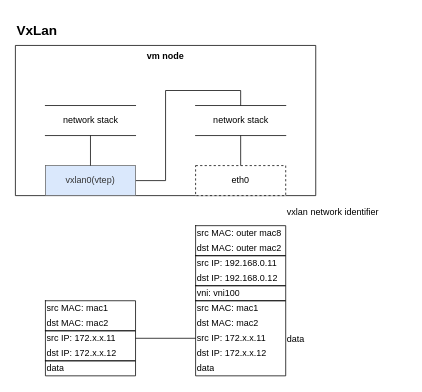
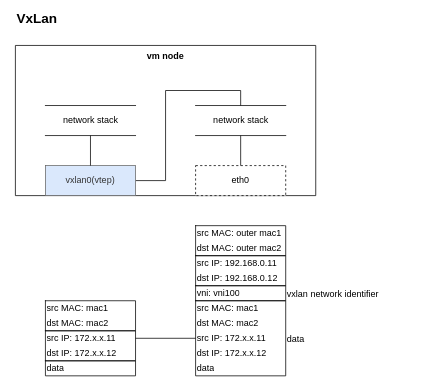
(45, 30) -> (45, 19)
(345, 210) -> (345, 293)
(240, 233) -> (240, 233)
